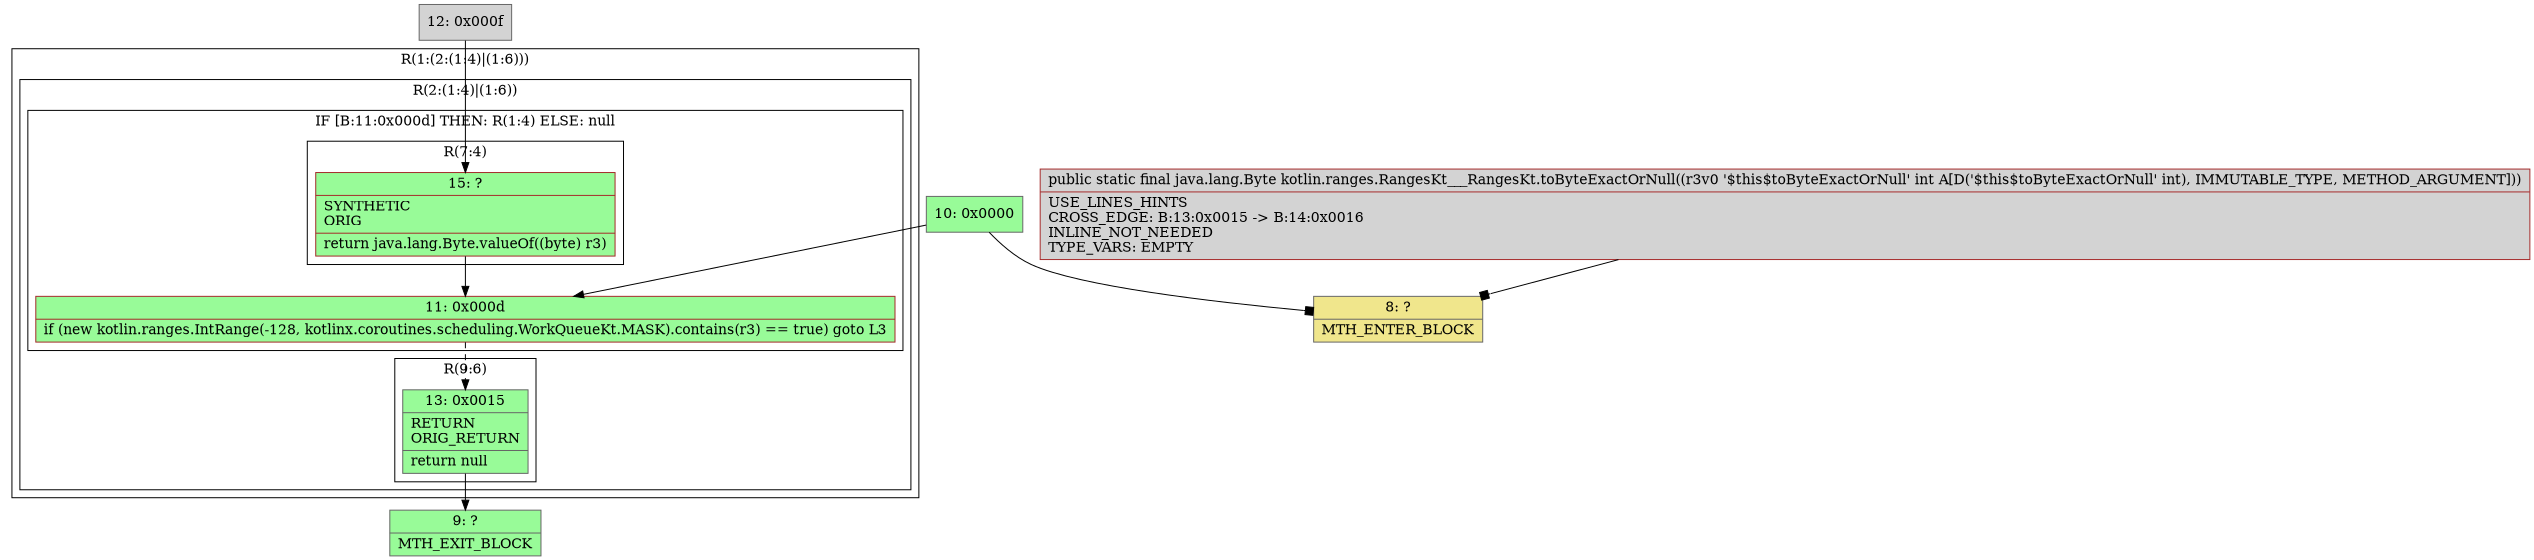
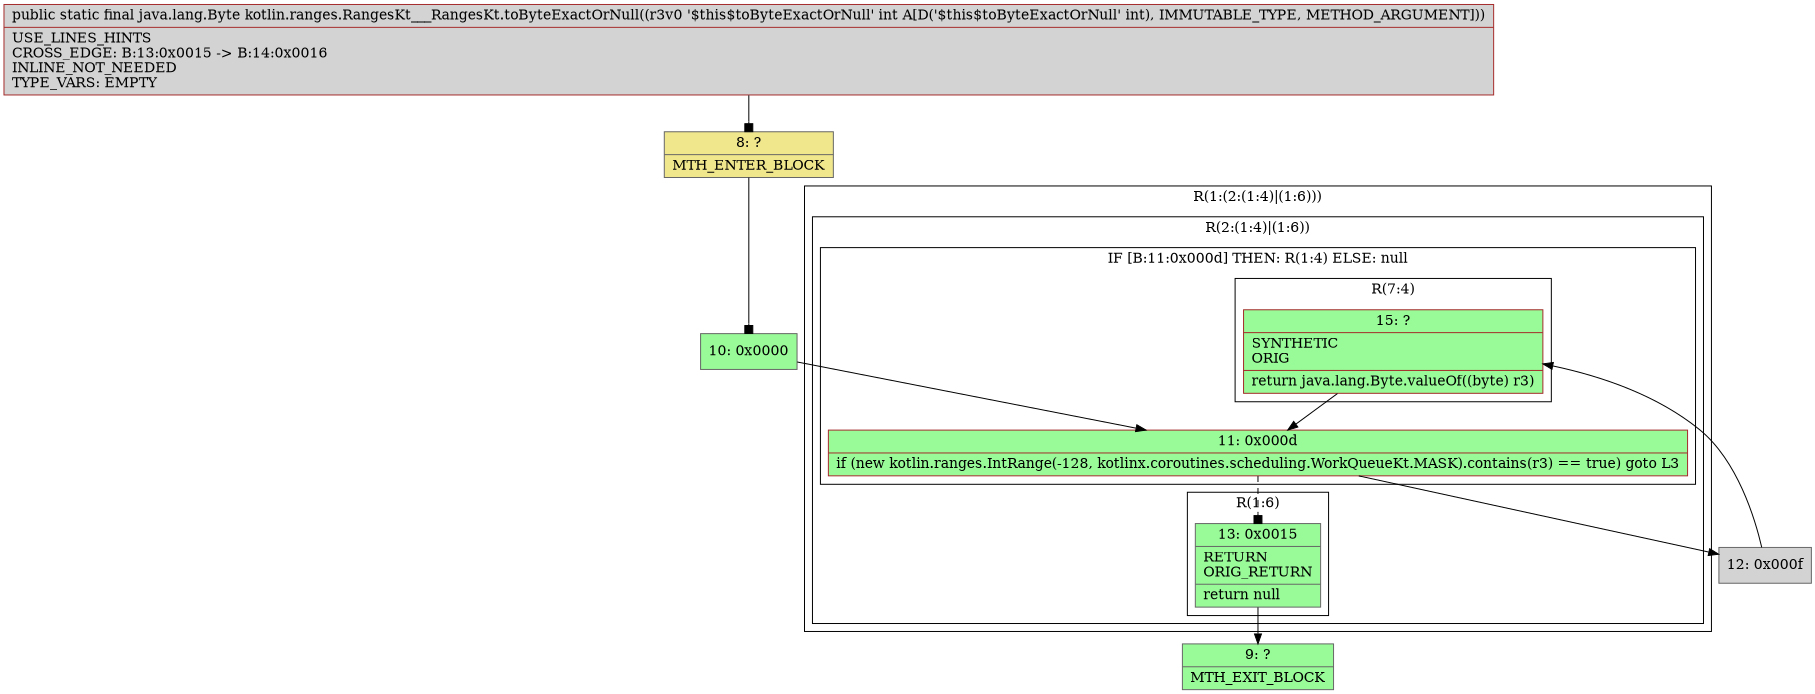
(1140, 291) -> (749, 251)
(465, 365) -> (1258, 499)
(465, 370) -> (1258, 504)
none -> (1534, 514)
